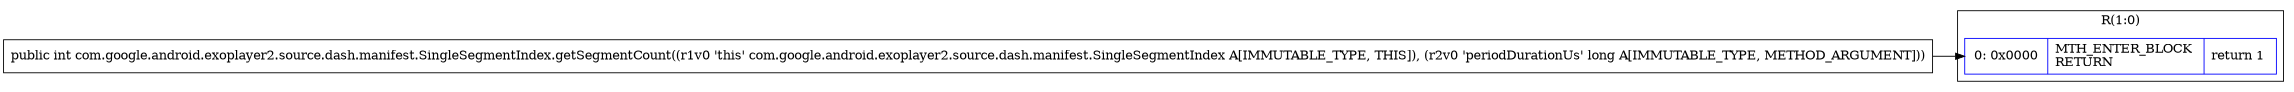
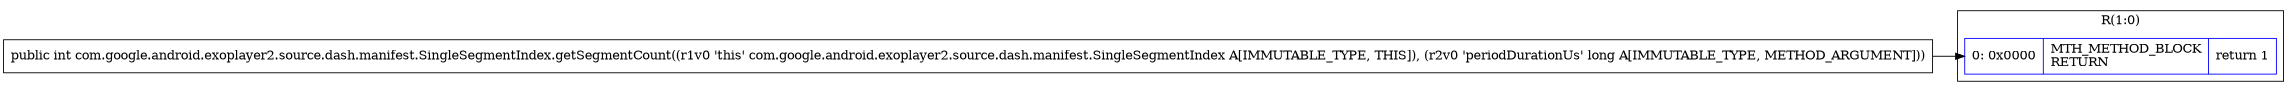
(2124, 49) -> (2126, 49)
